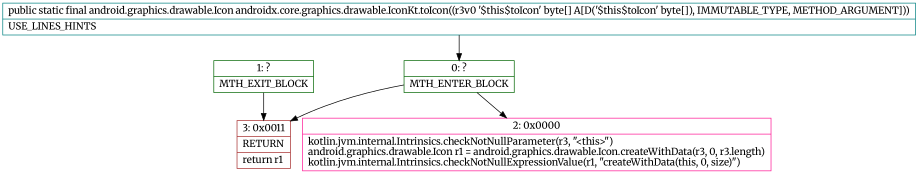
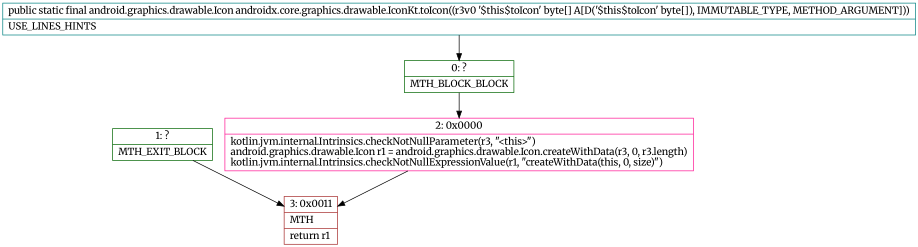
(459, 84) -> (459, 84)
(349, 98) -> (376, 187)
(263, 144) -> (302, 220)
